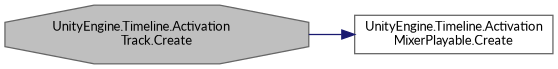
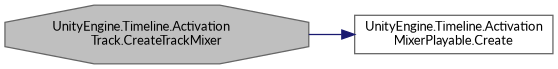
(157, 34) -> (157, 34)
